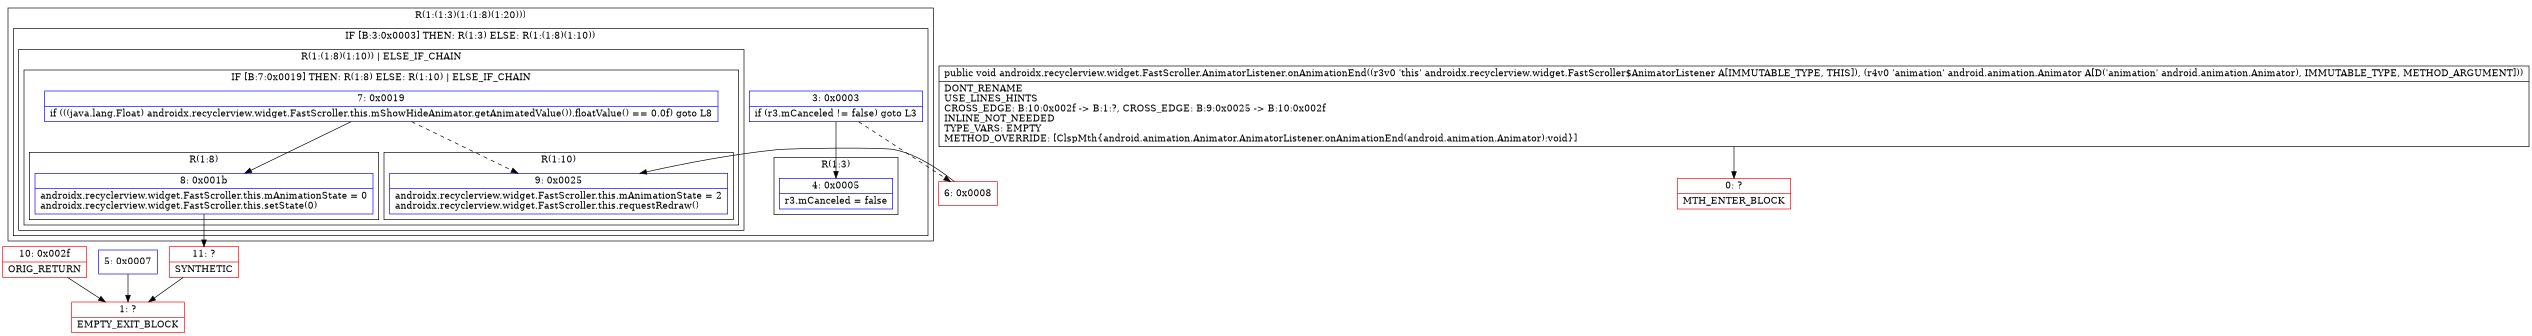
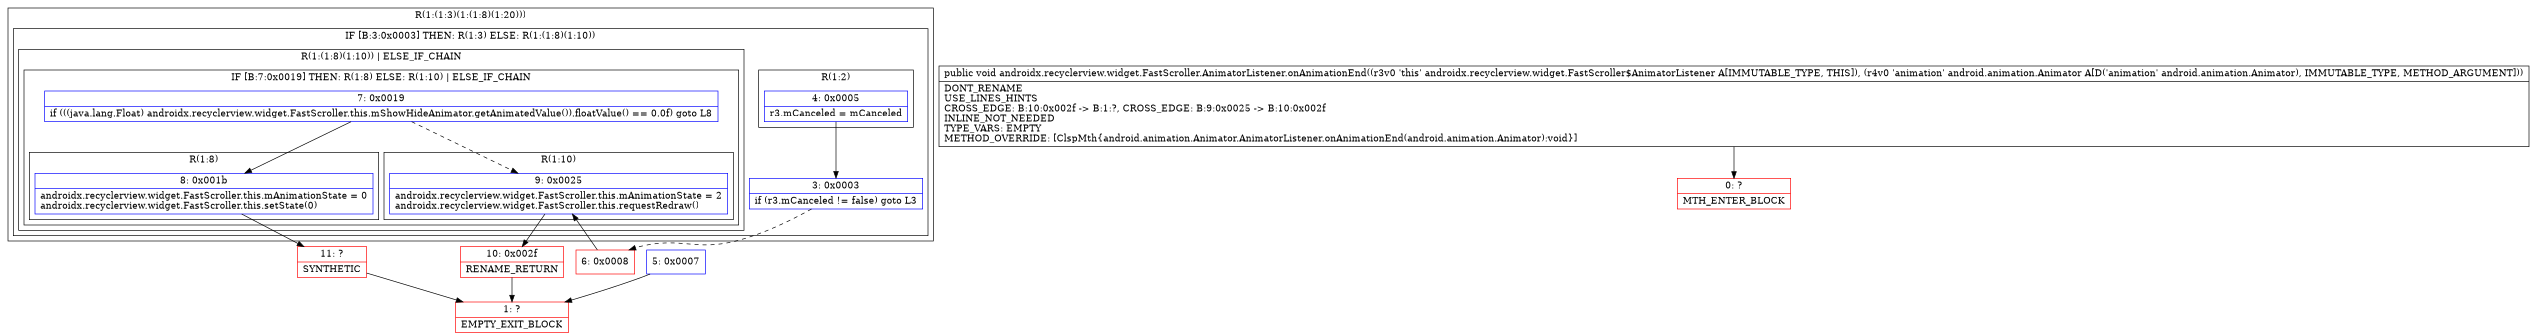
(836, 144) -> (836, 147)
(836, 165) -> (836, 78)
(836, 201) -> (836, 114)
none -> (536, 228)
(45, 269) -> (512, 269)
